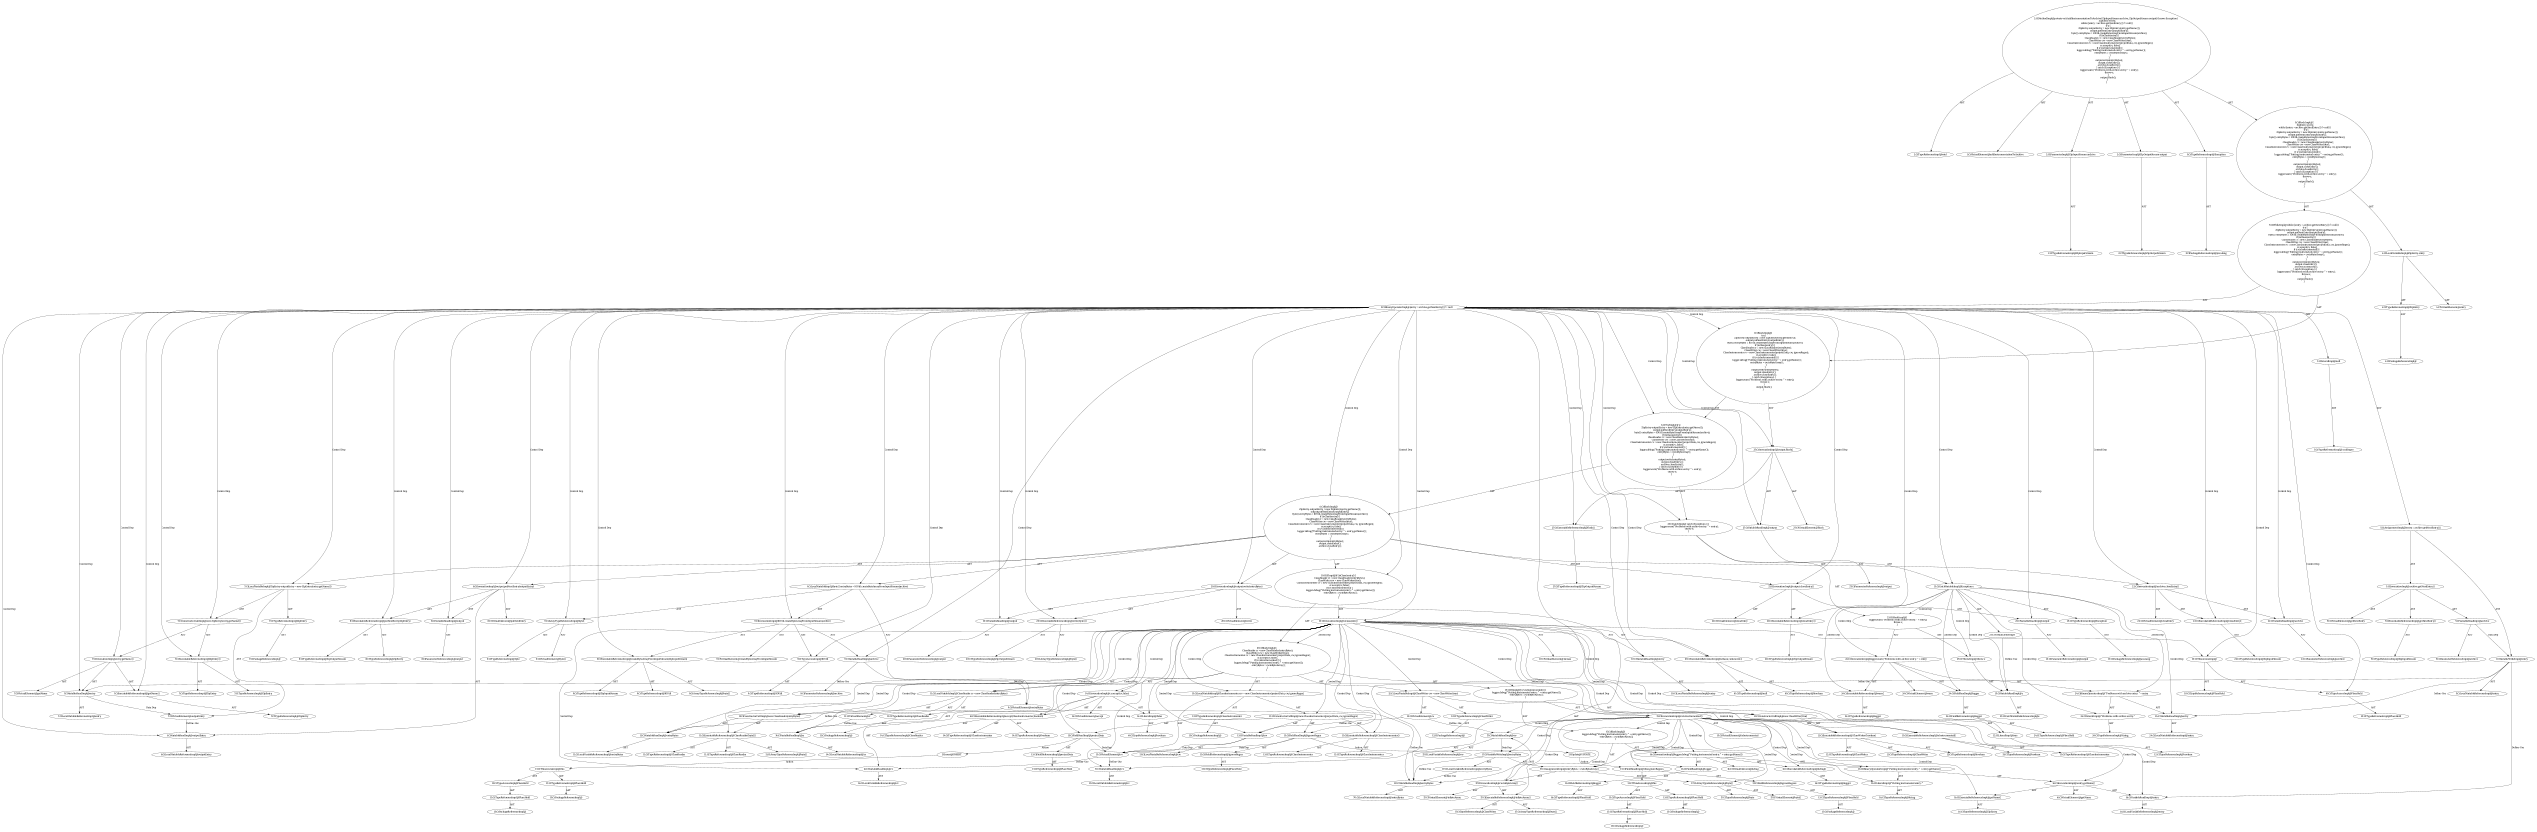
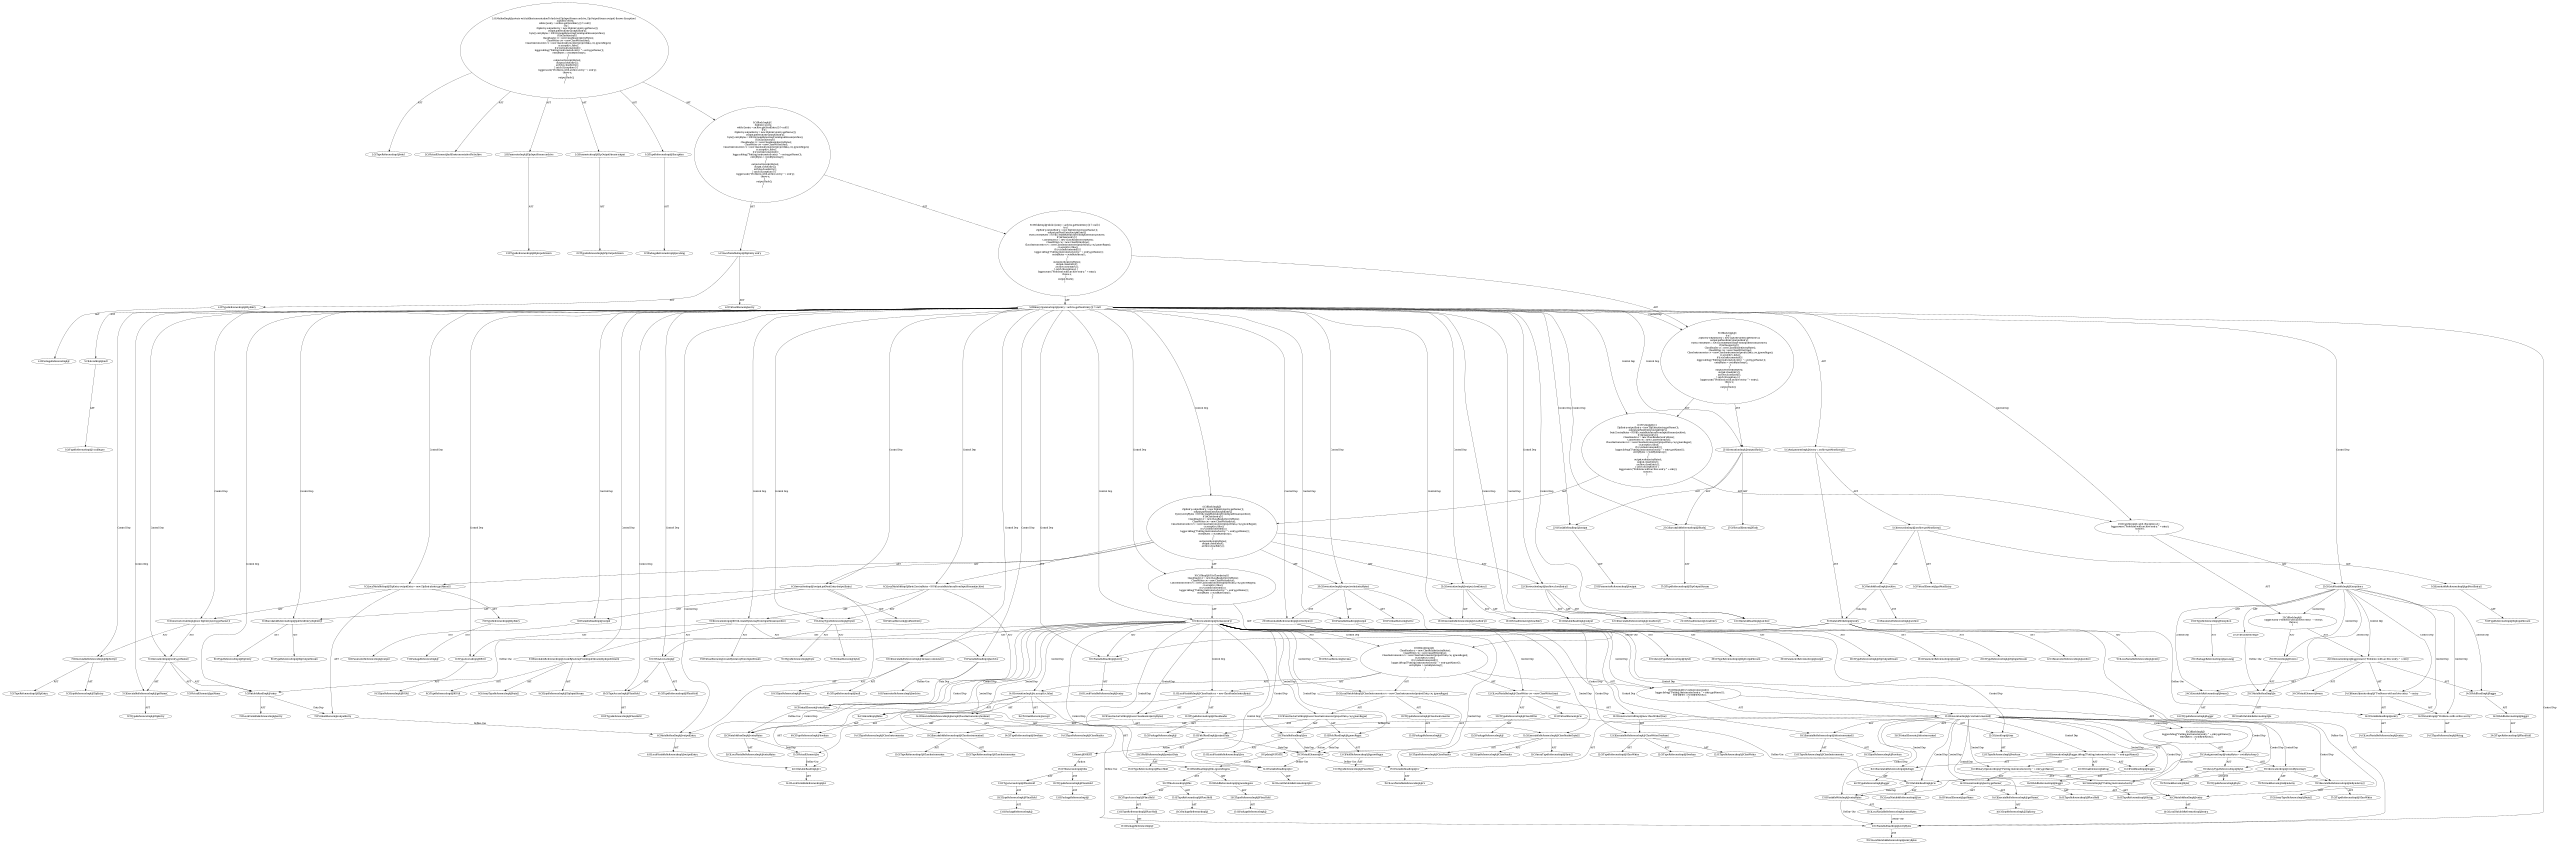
none -> (1473, 635)
none -> (774, 745)
(1524, 763) -> (2032, 776)
